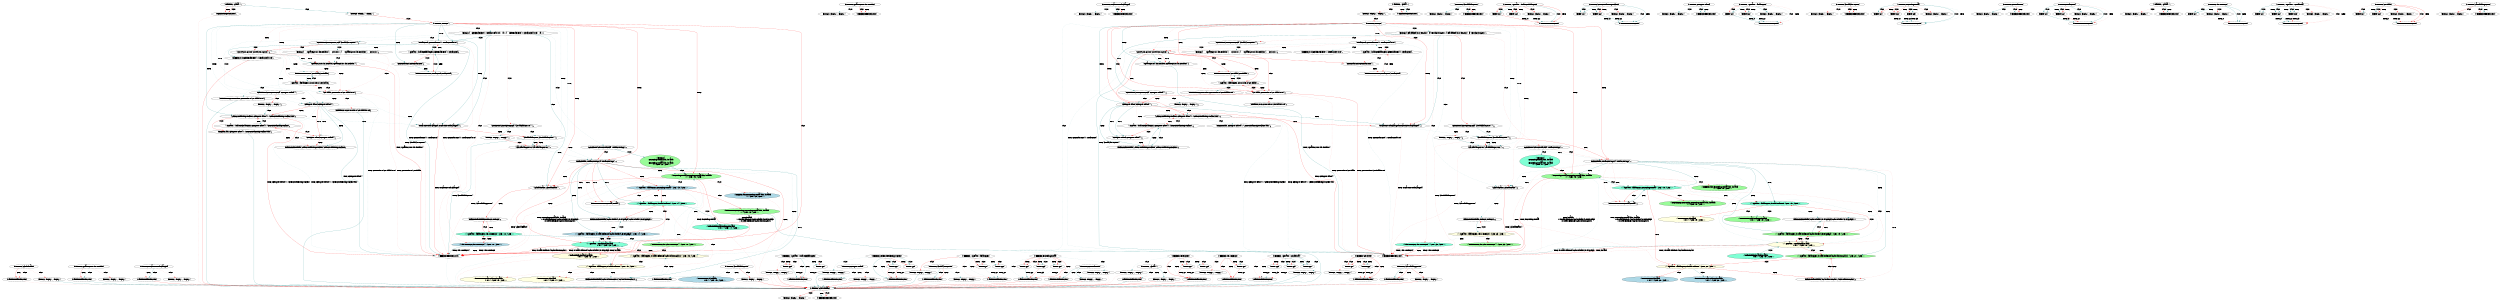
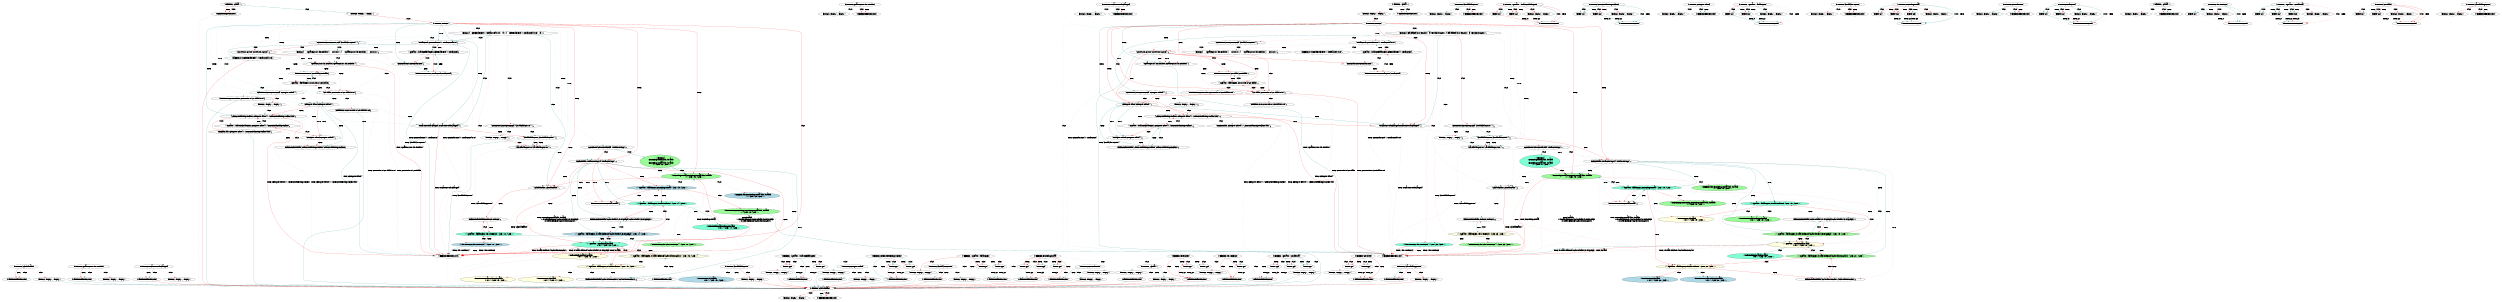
(1707, 197) -> (1655, 207)
(1769, 249) -> (1776, 250)
(635, 253) -> (615, 252)
(677, 264) -> none
